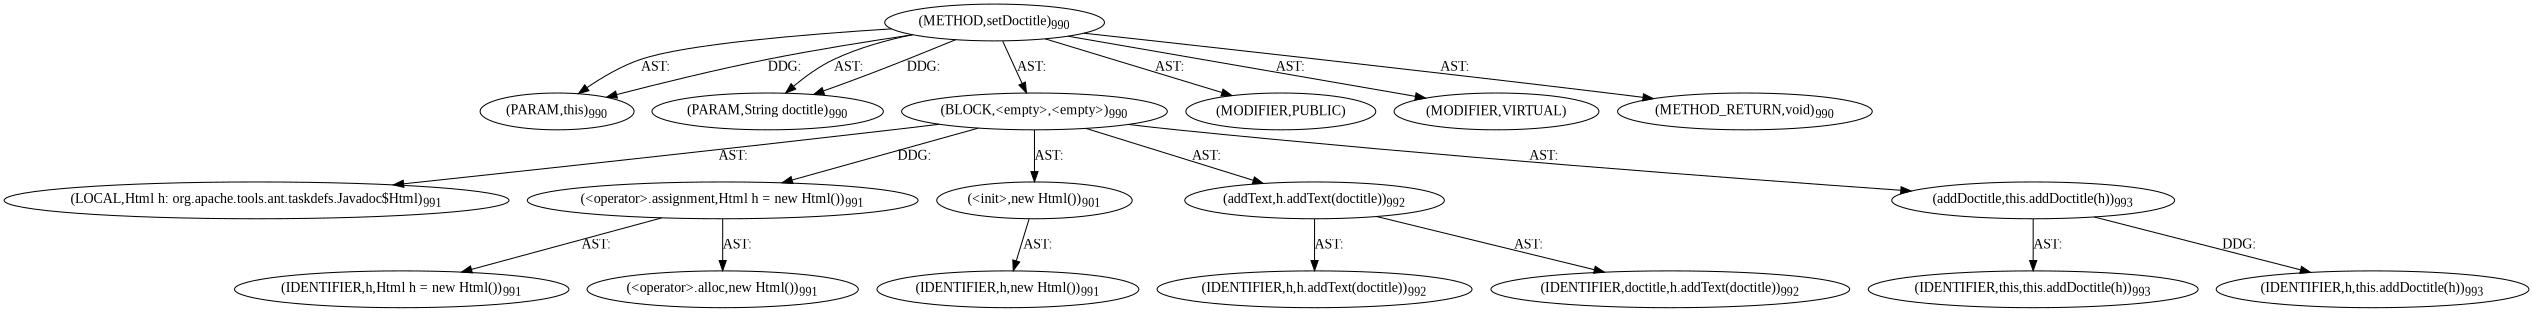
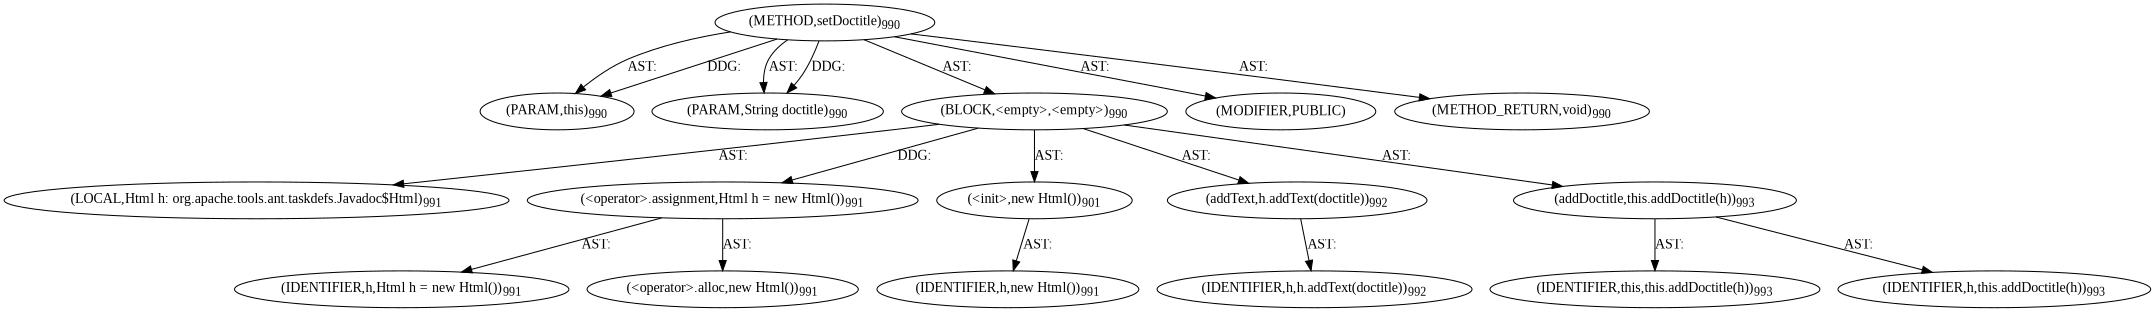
(1497, 111) -> none
(2241, 245) -> (1861, 245)
(1670, 289) -> none
